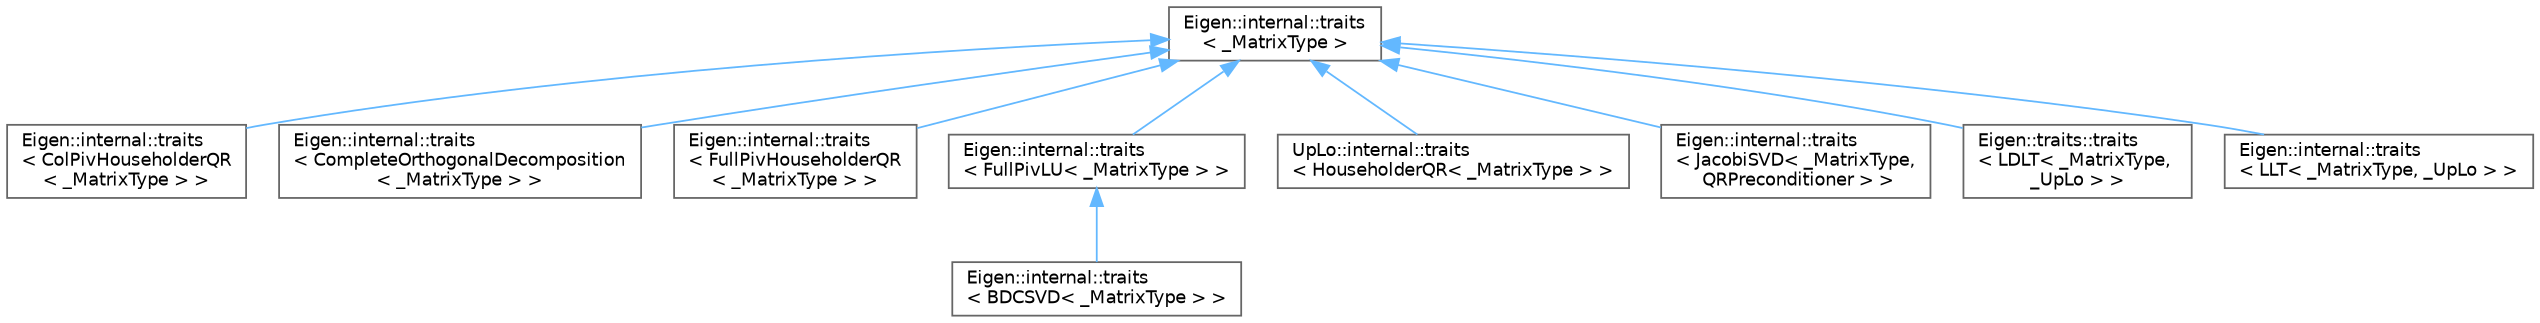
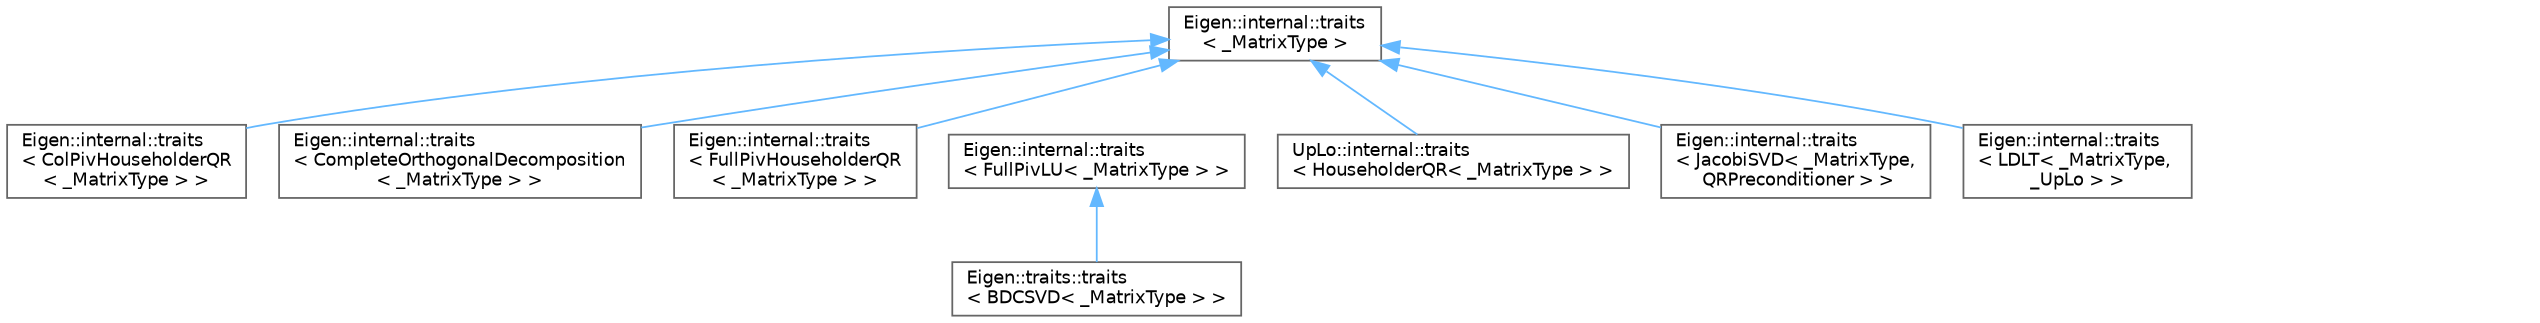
(1178, 103) -> none
(2078, 161) -> (2078, 161)
(2379, 161) -> none
(1097, 289) -> (1097, 289)
